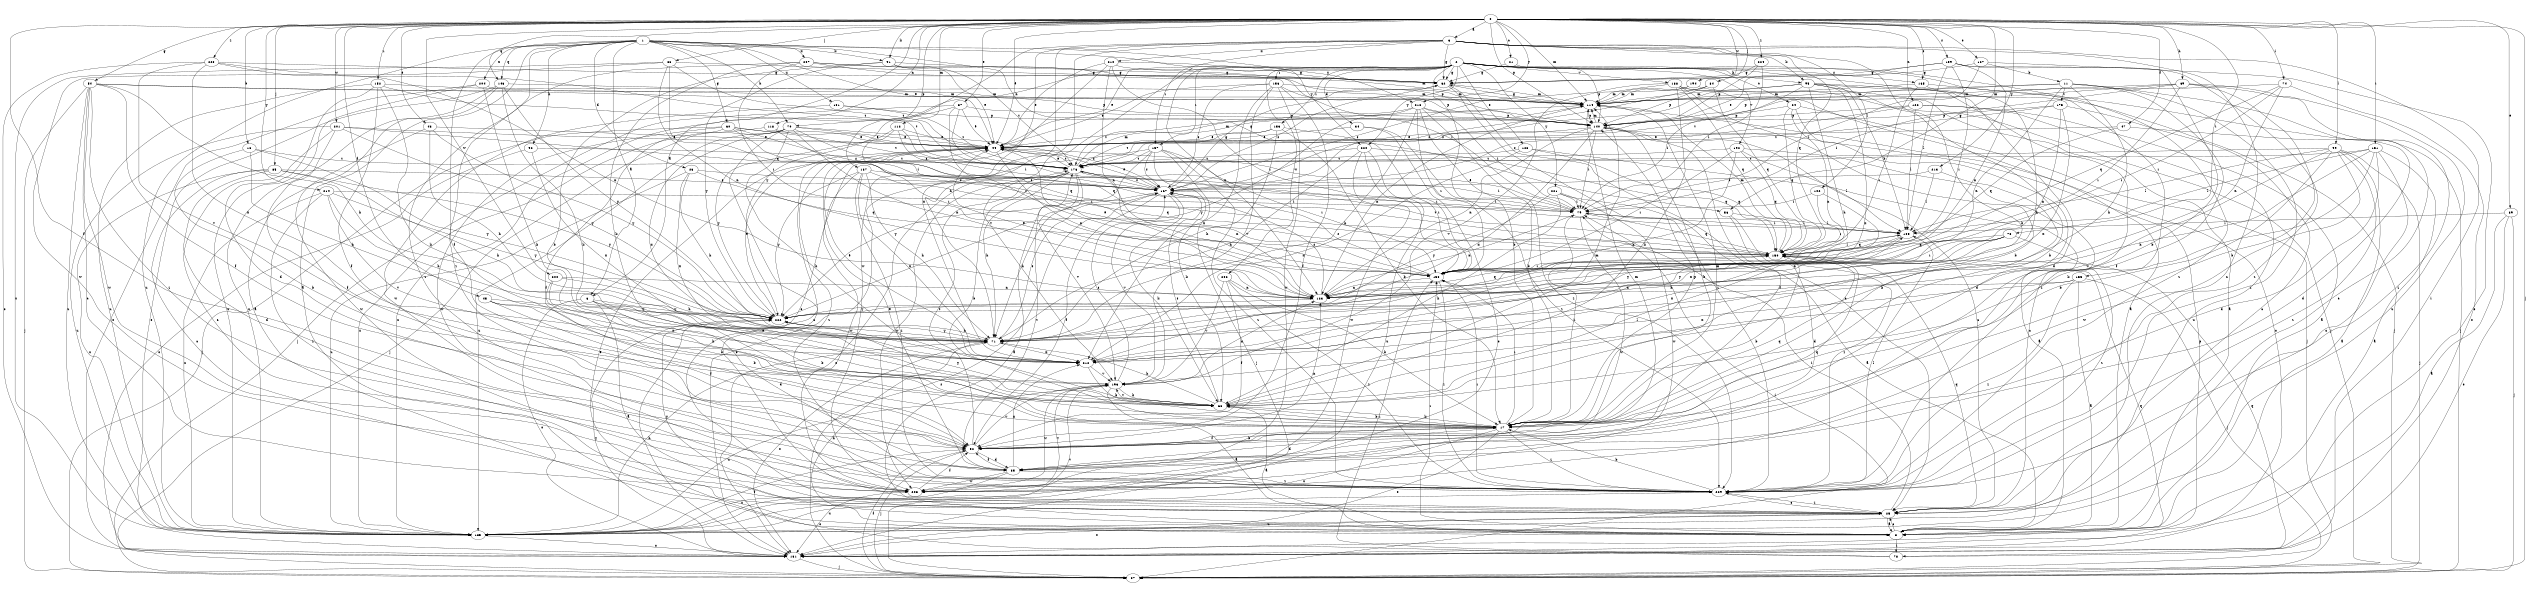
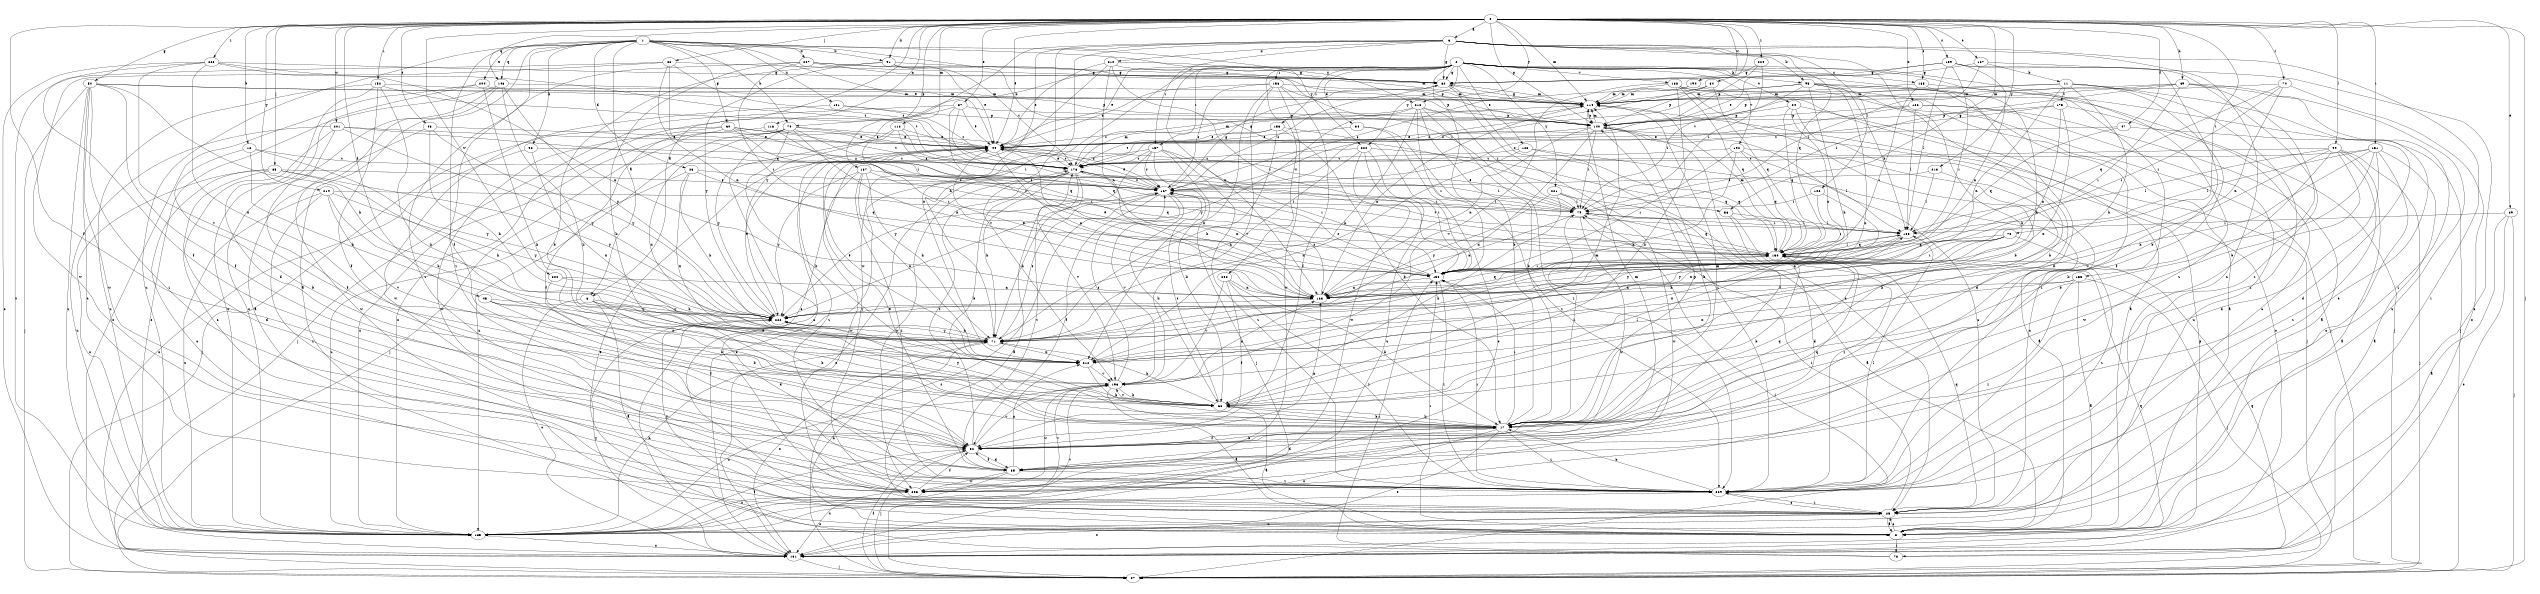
(1511, 62) -> none
none -> (377, 344)
(815, 368) -> none
